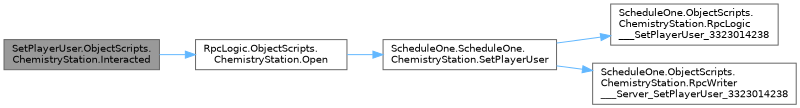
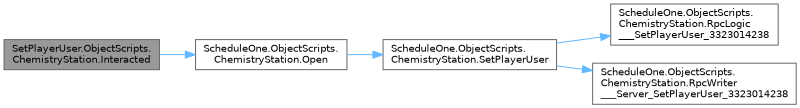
(271, 55) -> (271, 55)
(470, 55) -> (470, 55)
